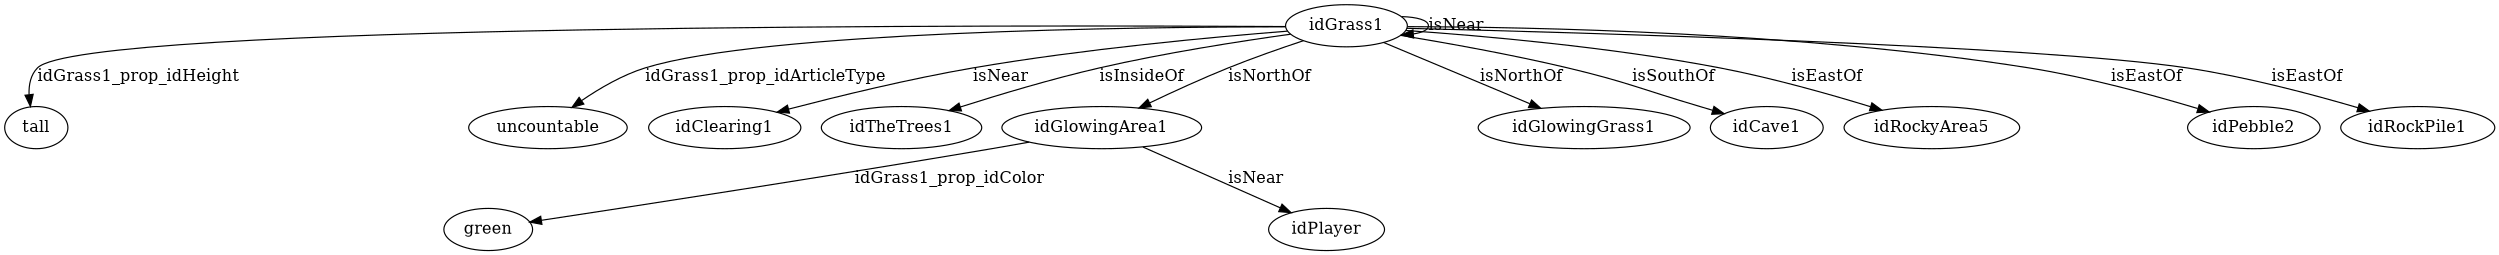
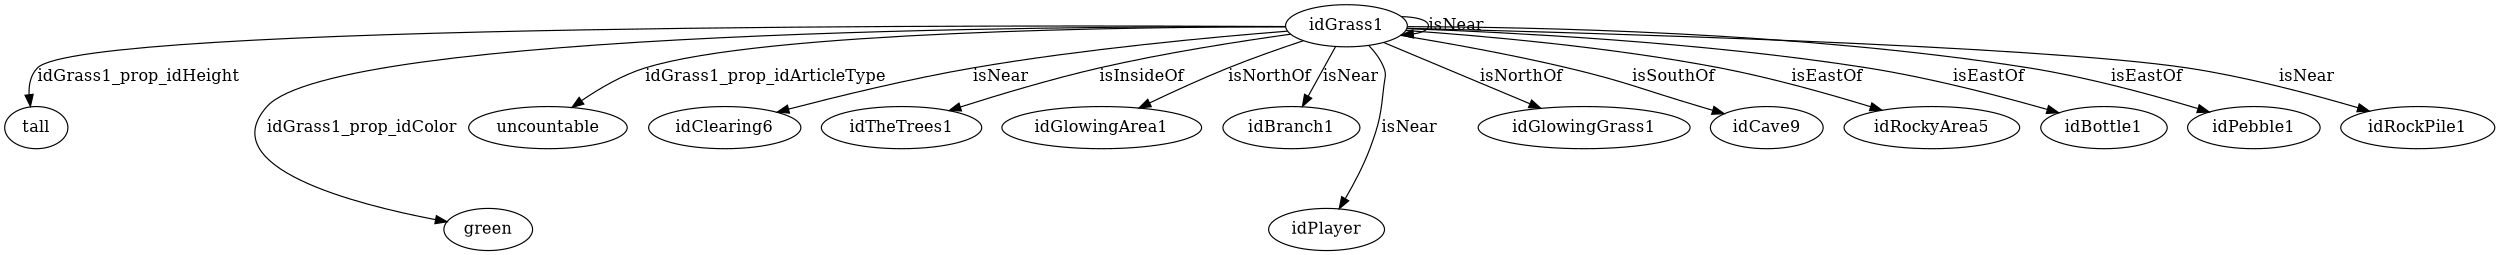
(2307, 77) -> (2307, 77)
(725, 128) -> (725, 128)
none -> (1291, 128)
(1767, 128) -> (1767, 128)
none -> (2104, 128)
(2254, 128) -> (2254, 128)
(1212, 177) -> (1378, 123)
(786, 182) -> (653, 42)
